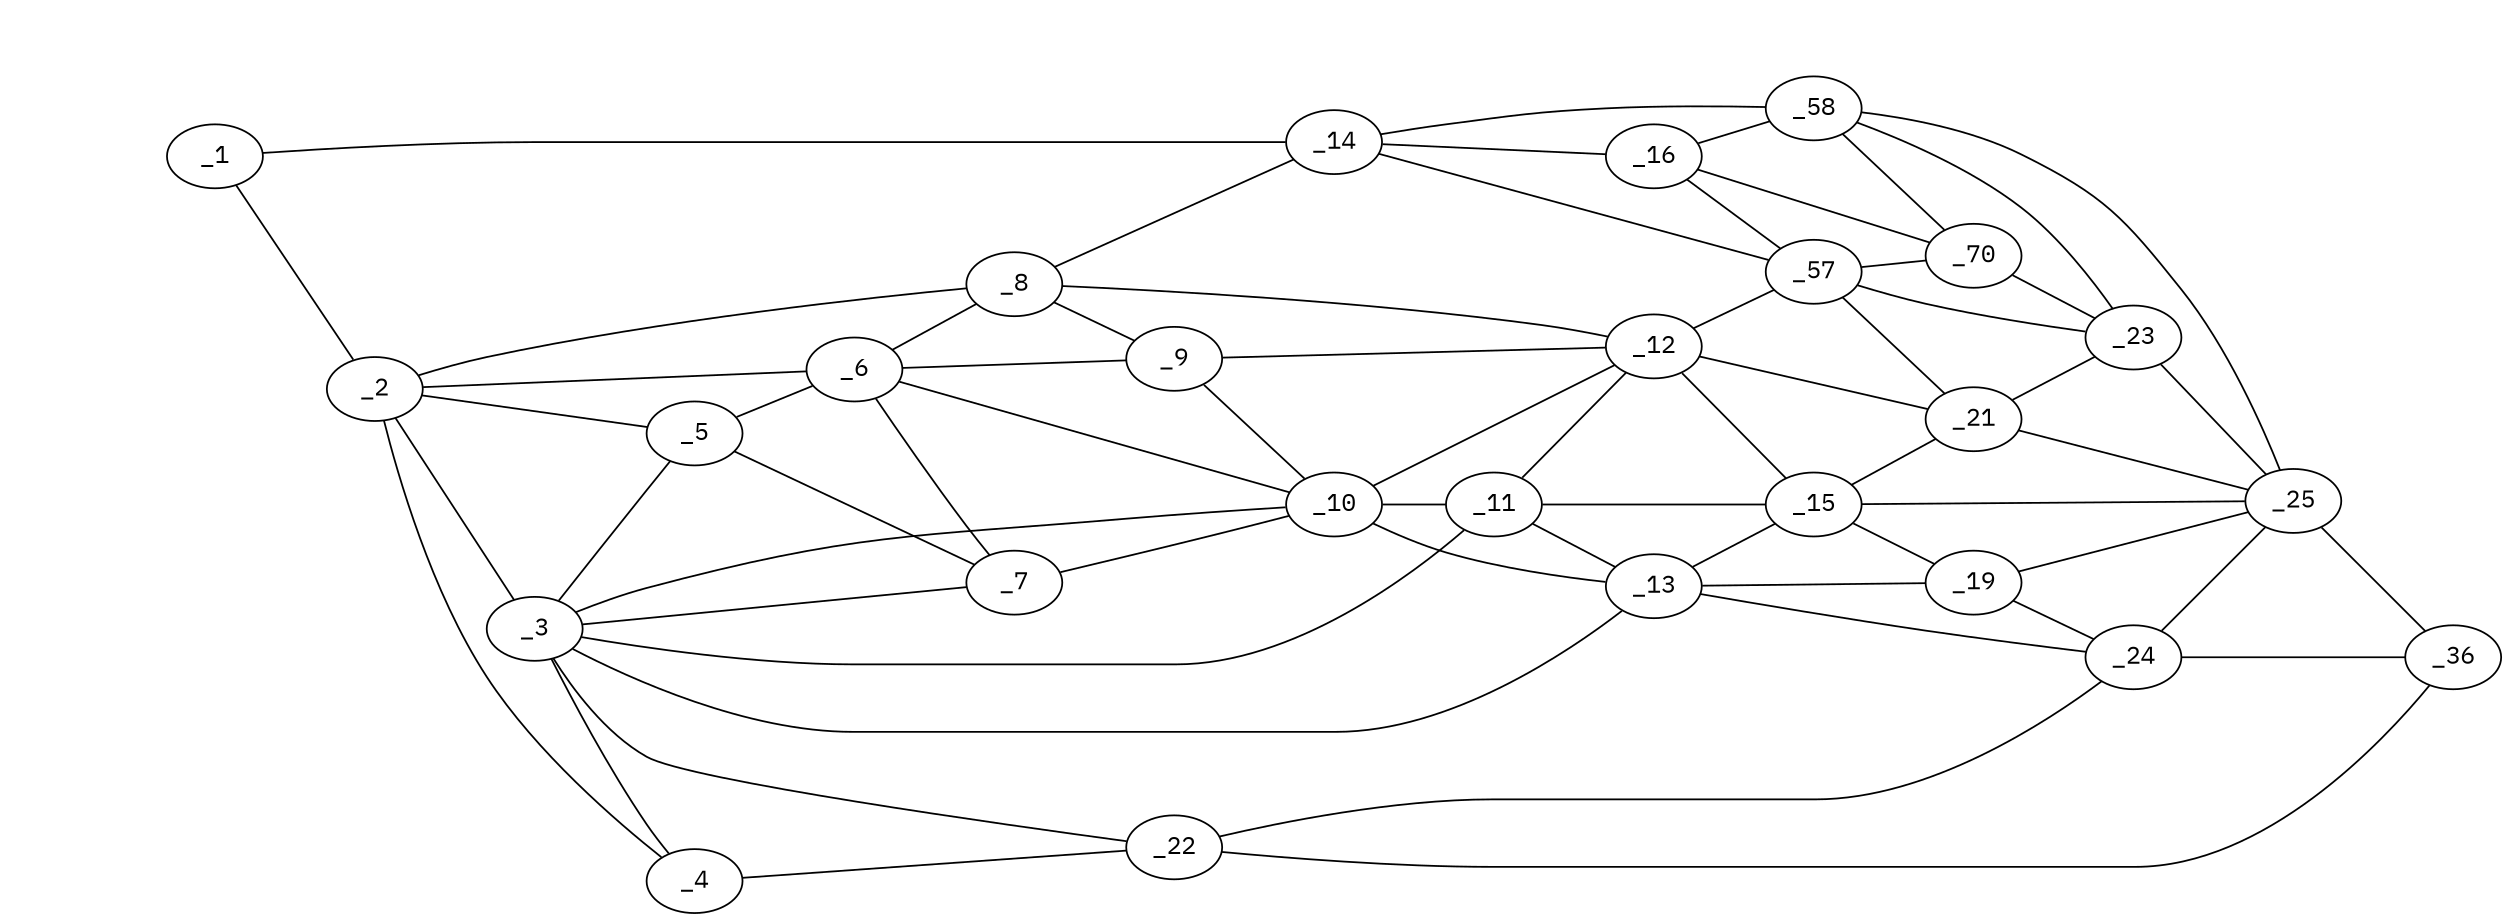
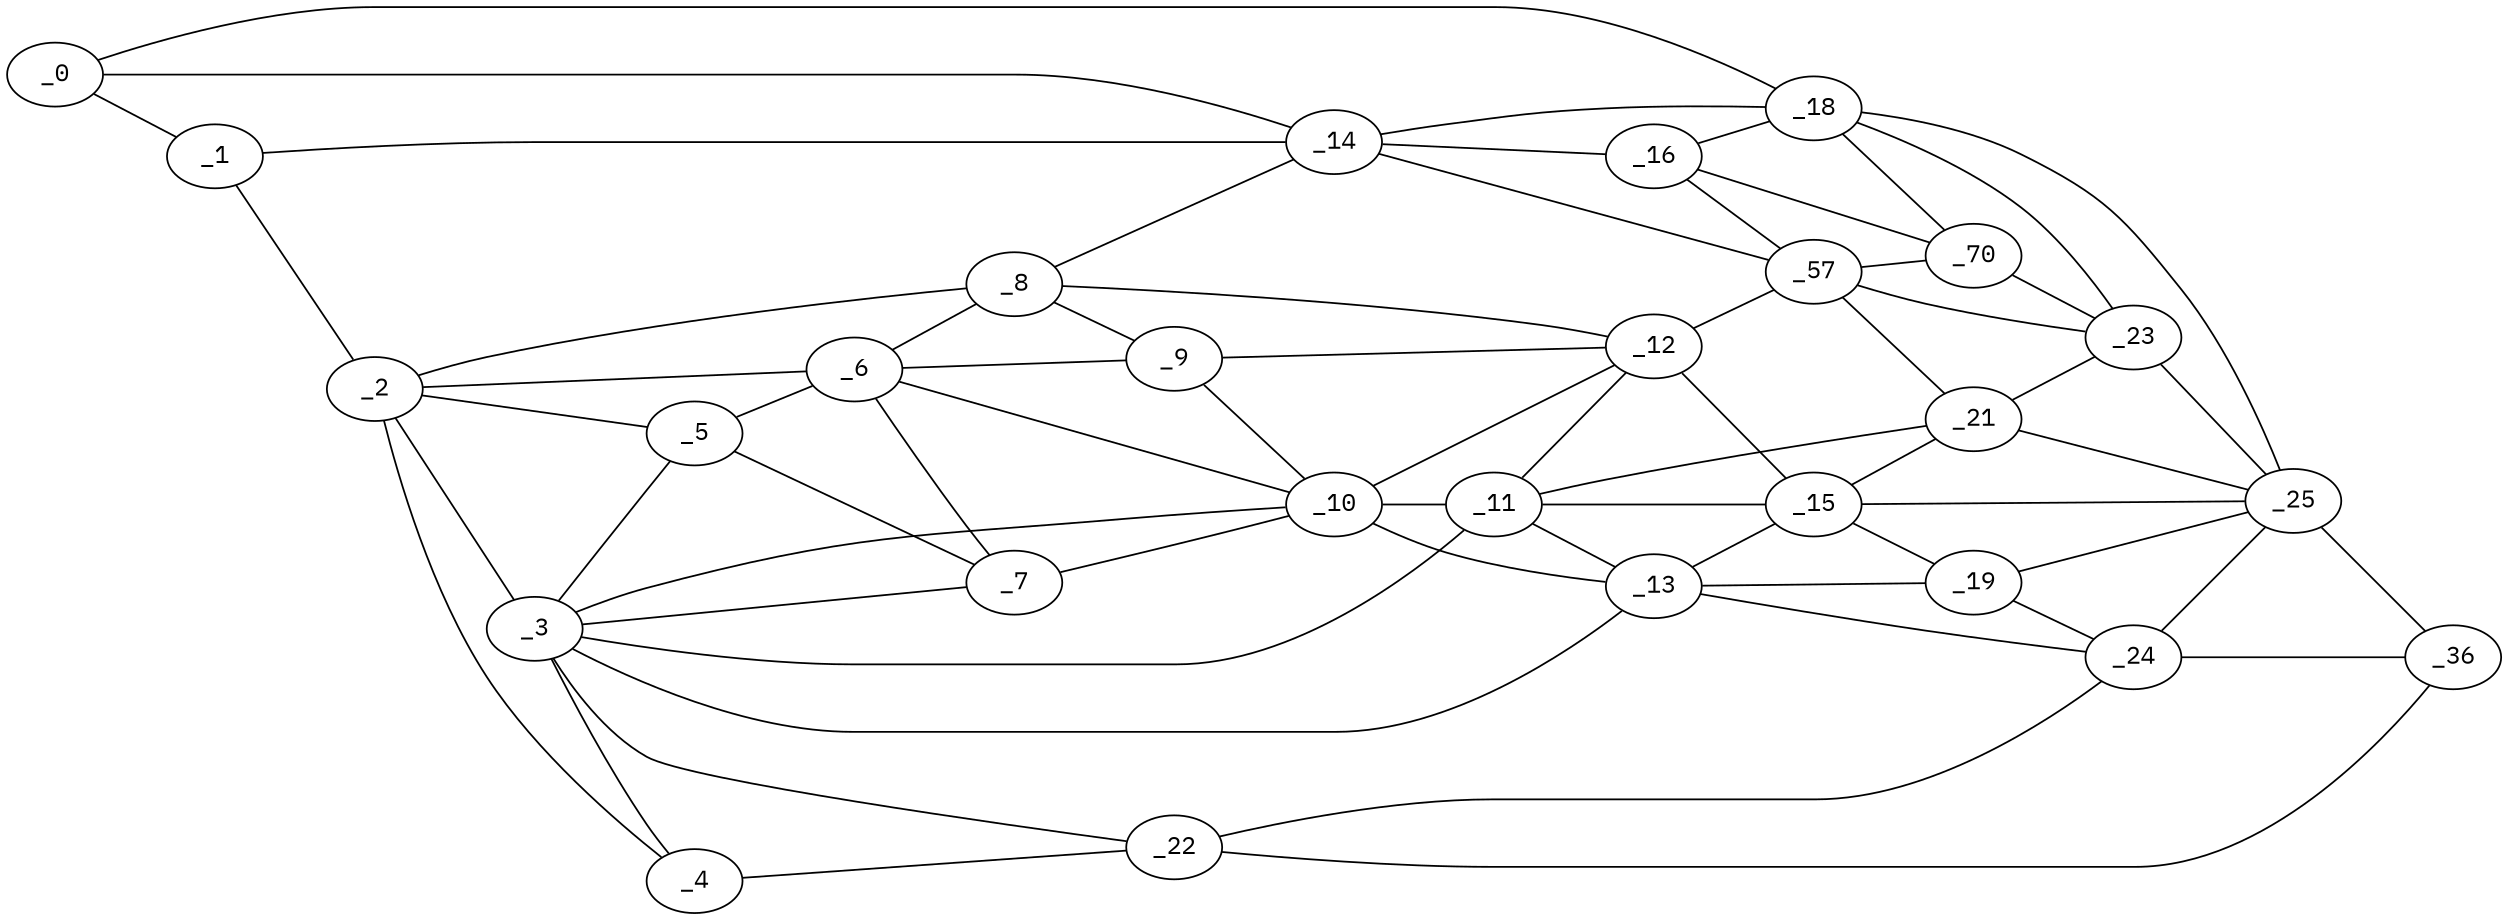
none -> (55, 75)
(1814, 108) -> (1814, 108)
(1814, 383) -> (1732, 457)
